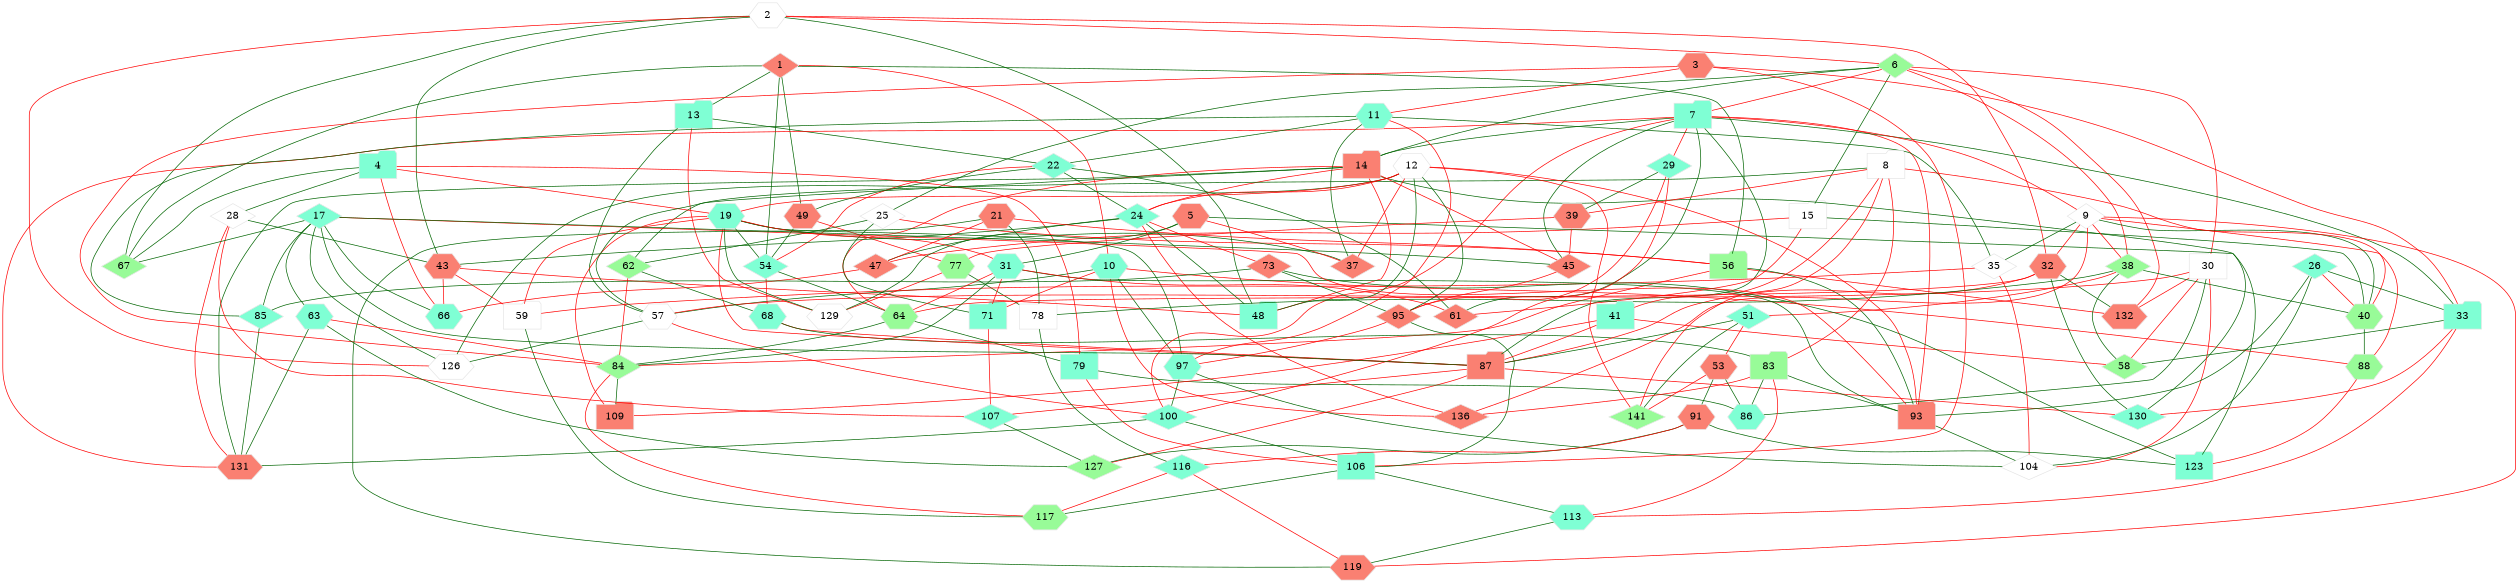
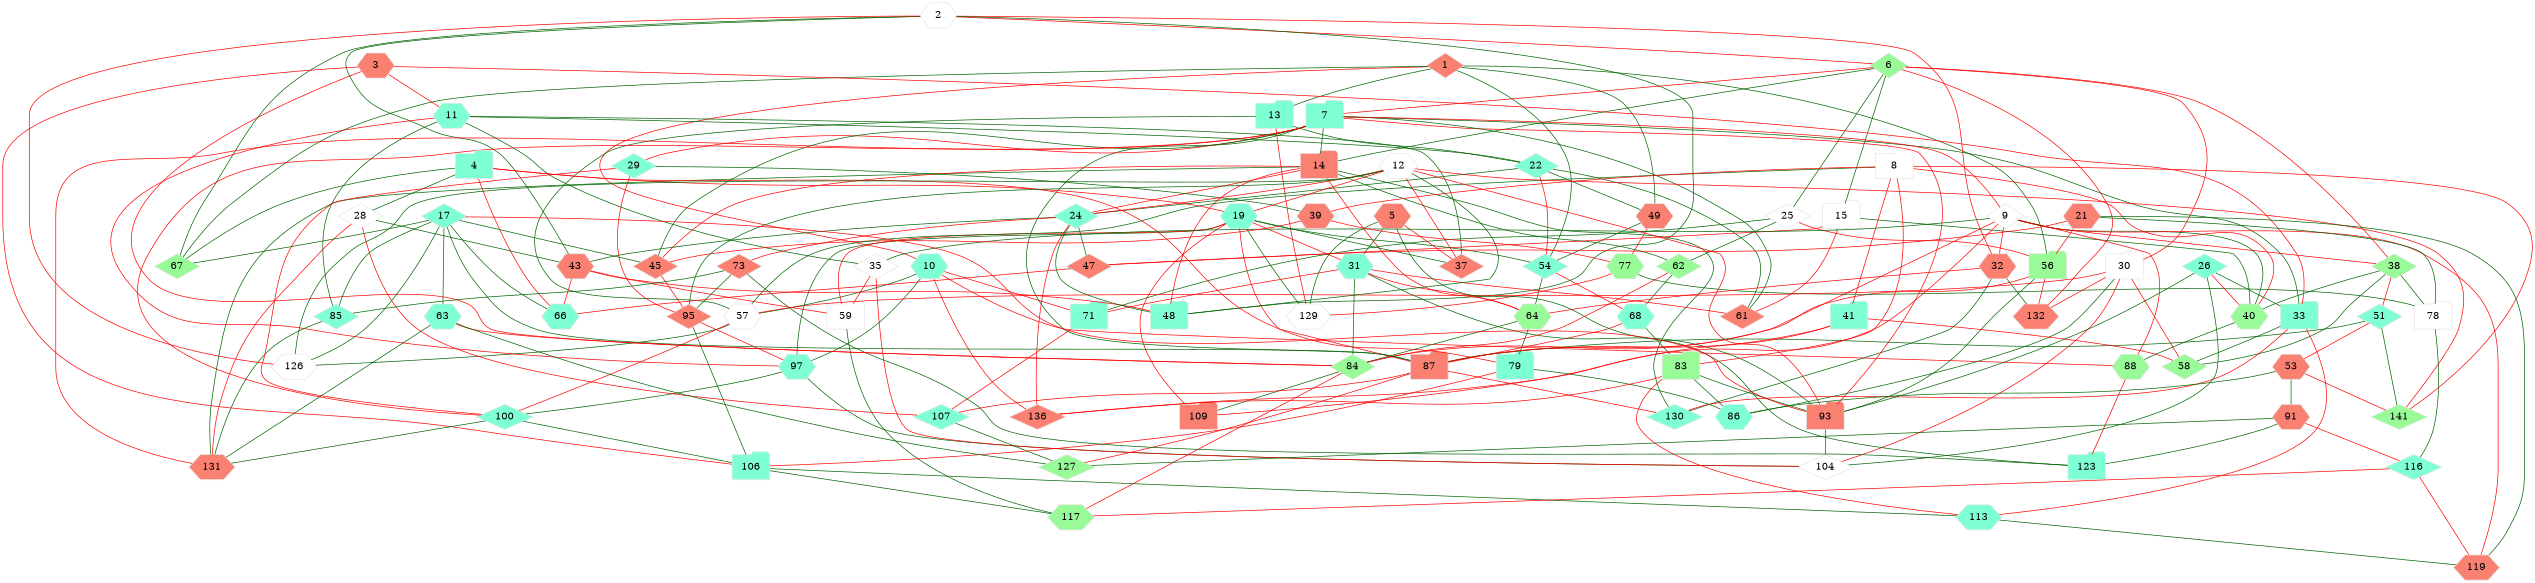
(1686, 308) -> (1865, 284)
